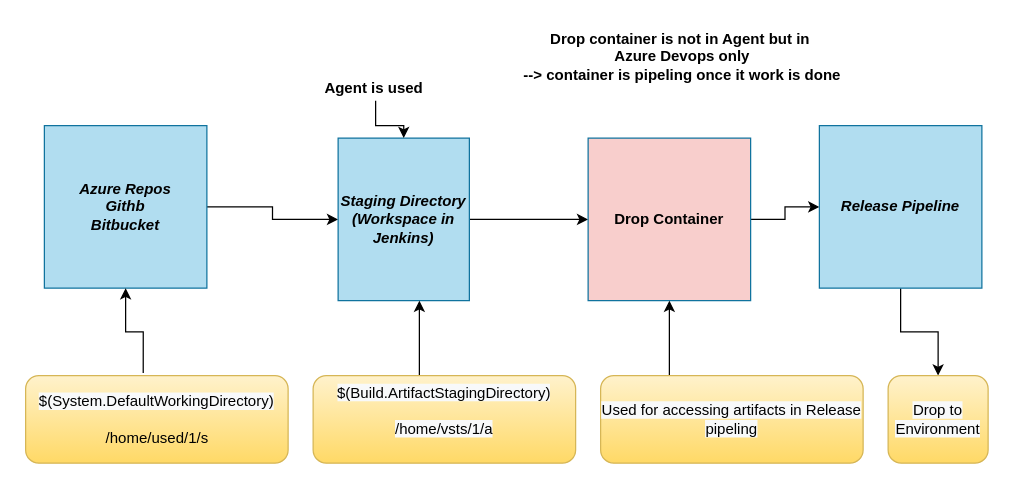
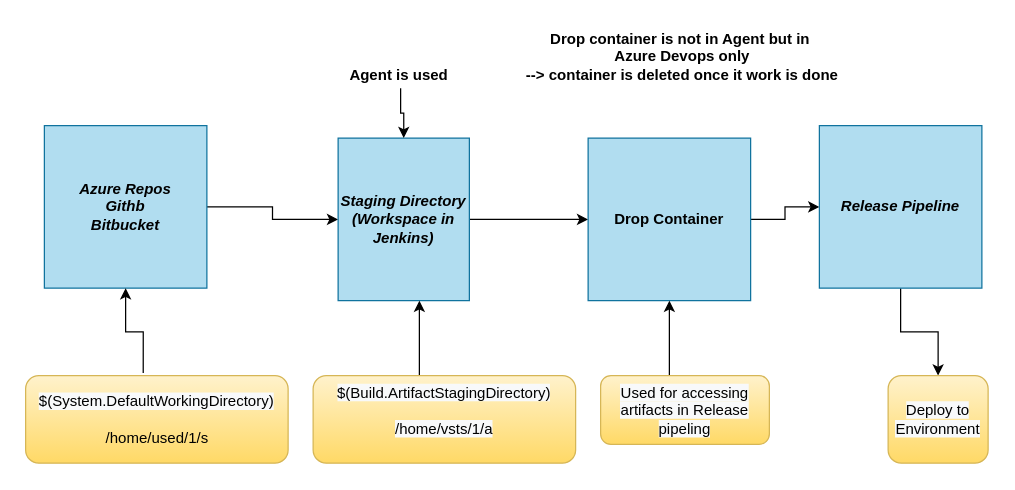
(683, 57) -> (683, 57)
(376, 88) -> (401, 76)
(669, 219) -> (669, 219)
(732, 419) -> (685, 410)
(938, 419) -> (938, 419)
